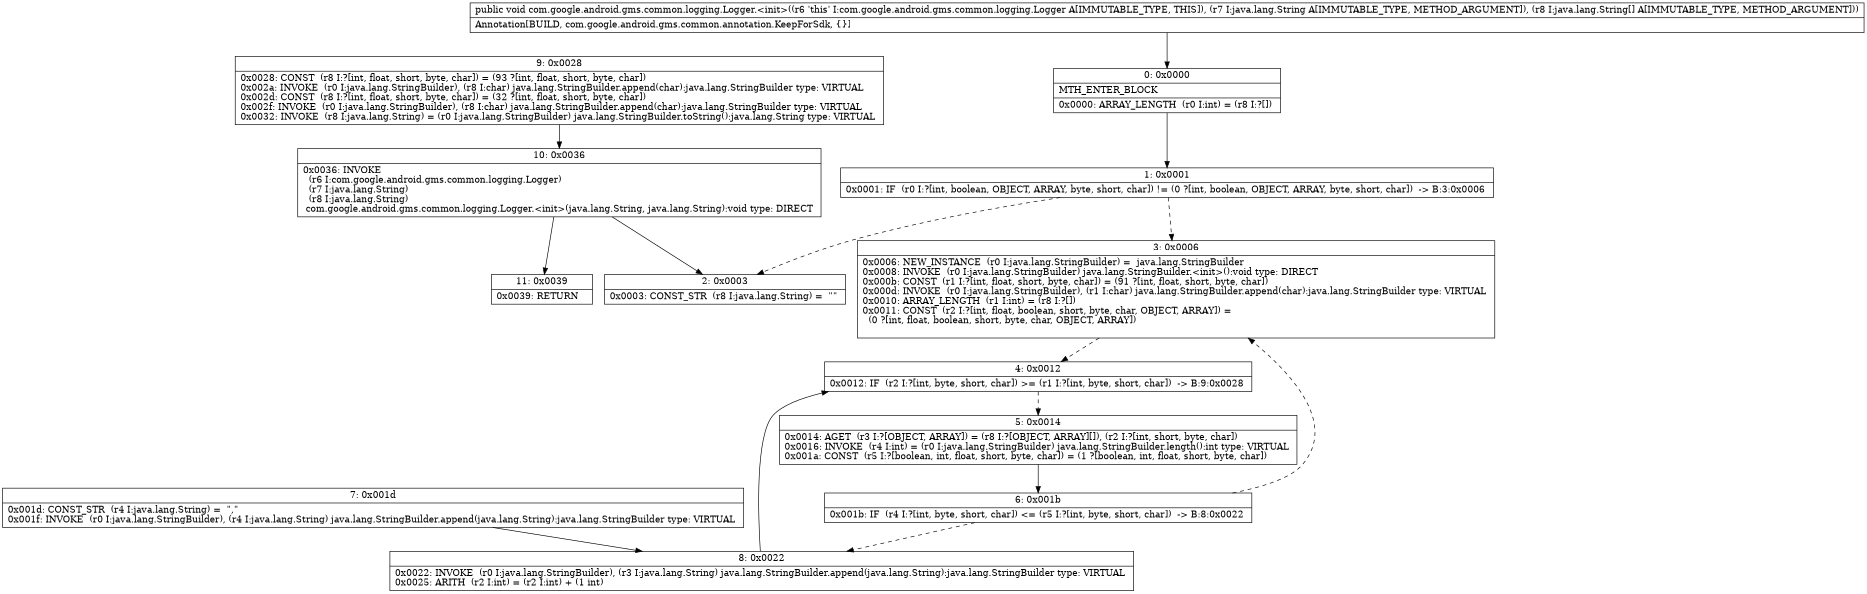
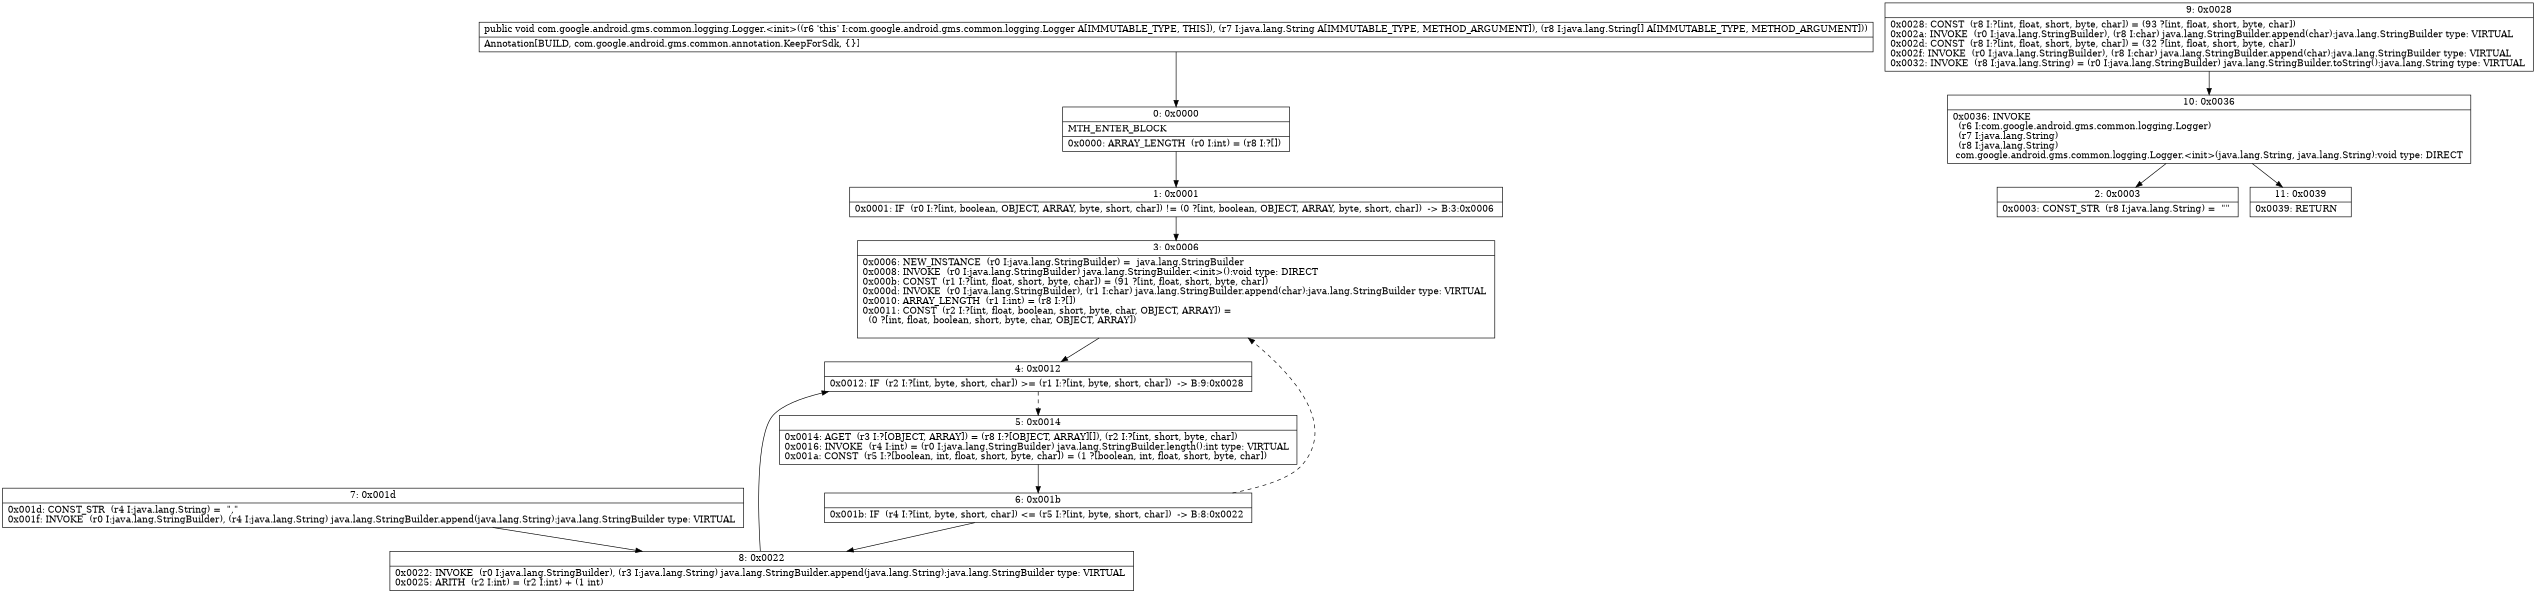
(1170, 216) -> (1176, 225)
(909, 226) -> none
(1083, 348) -> (1083, 348)
(914, 536) -> (914, 536)
